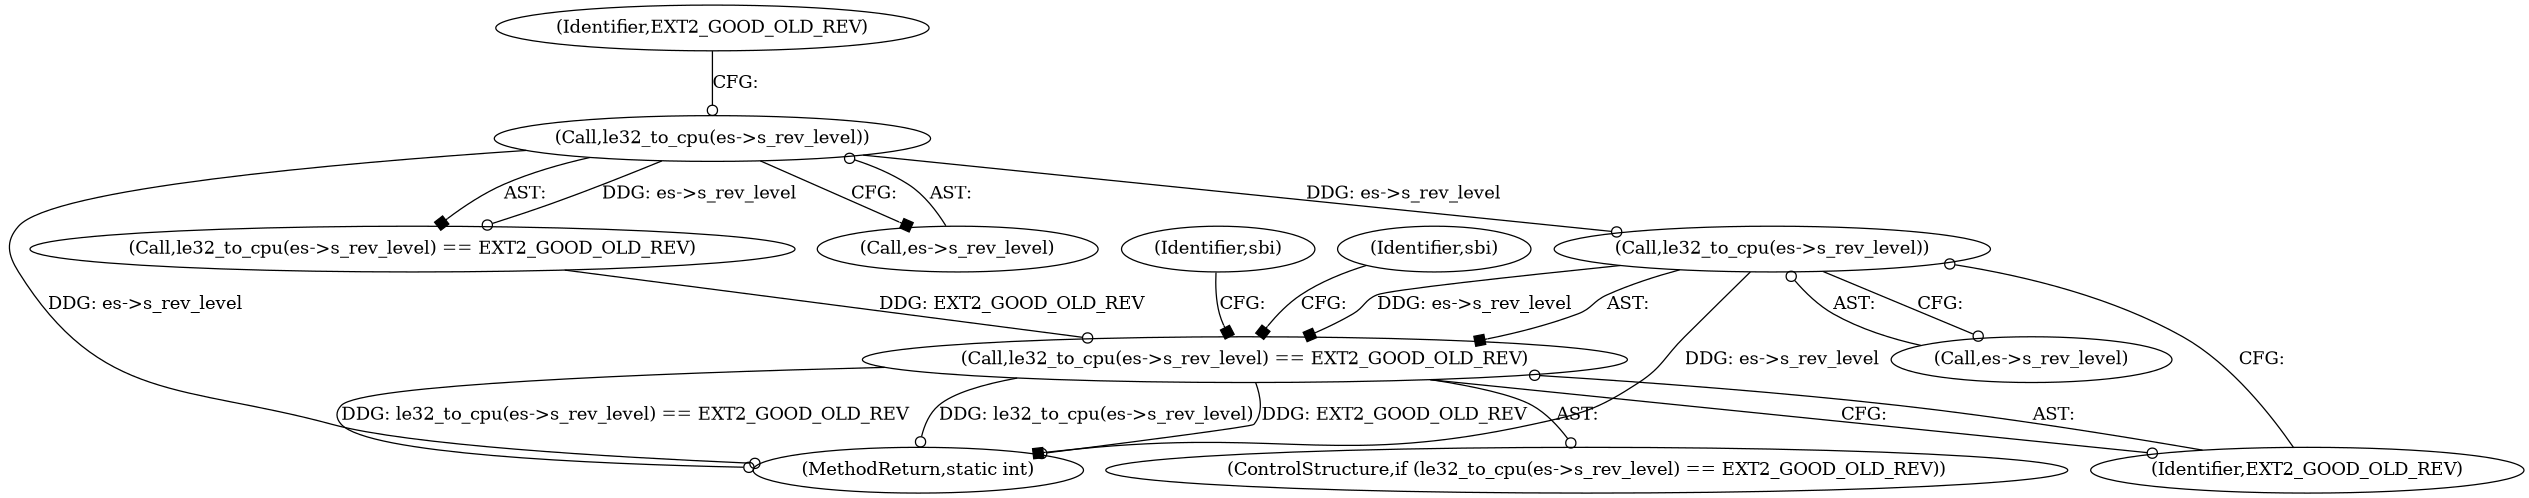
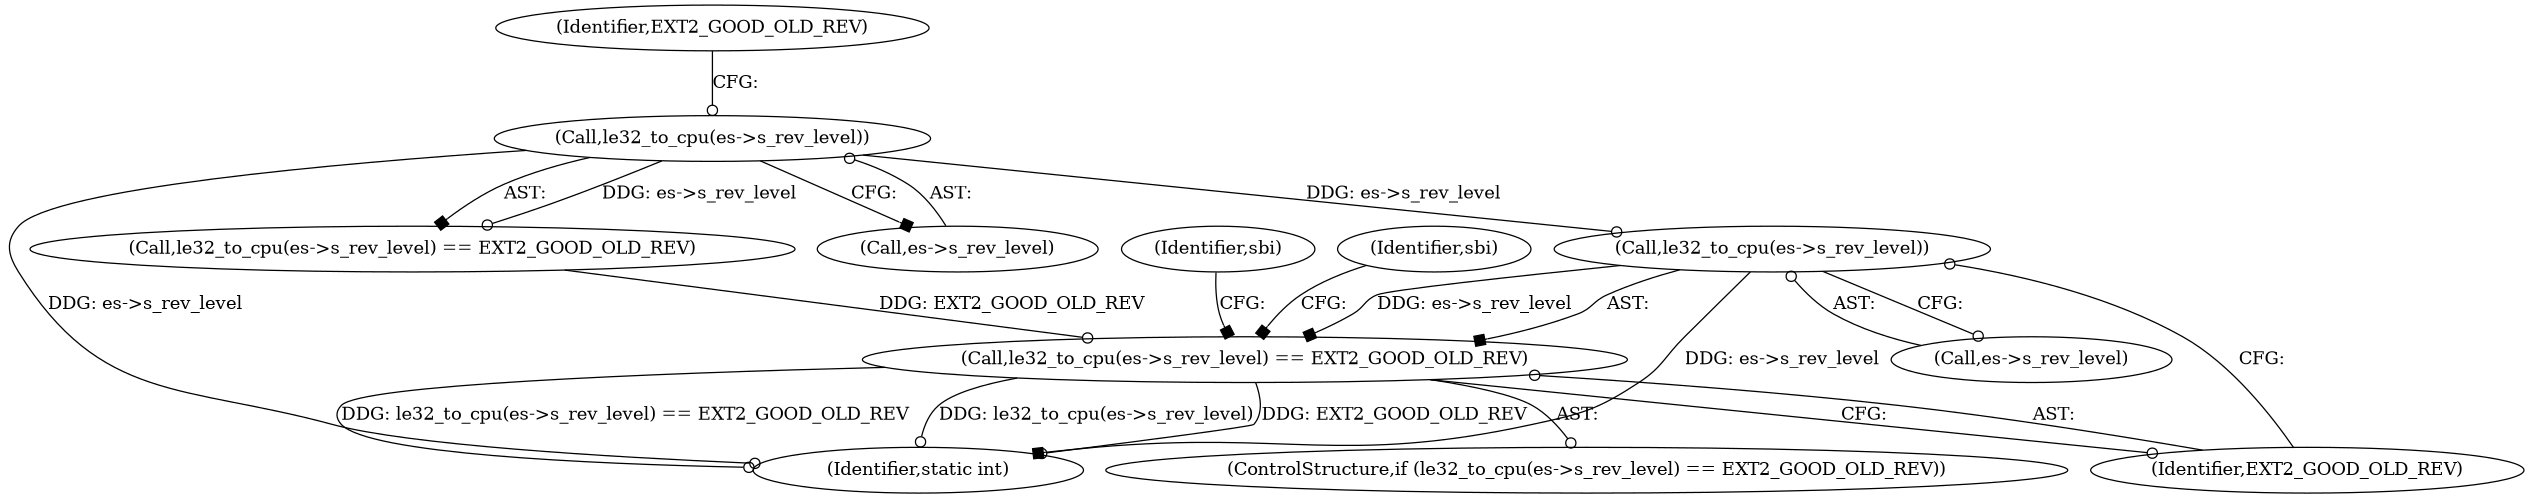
(918, 470) -> (918, 470)
